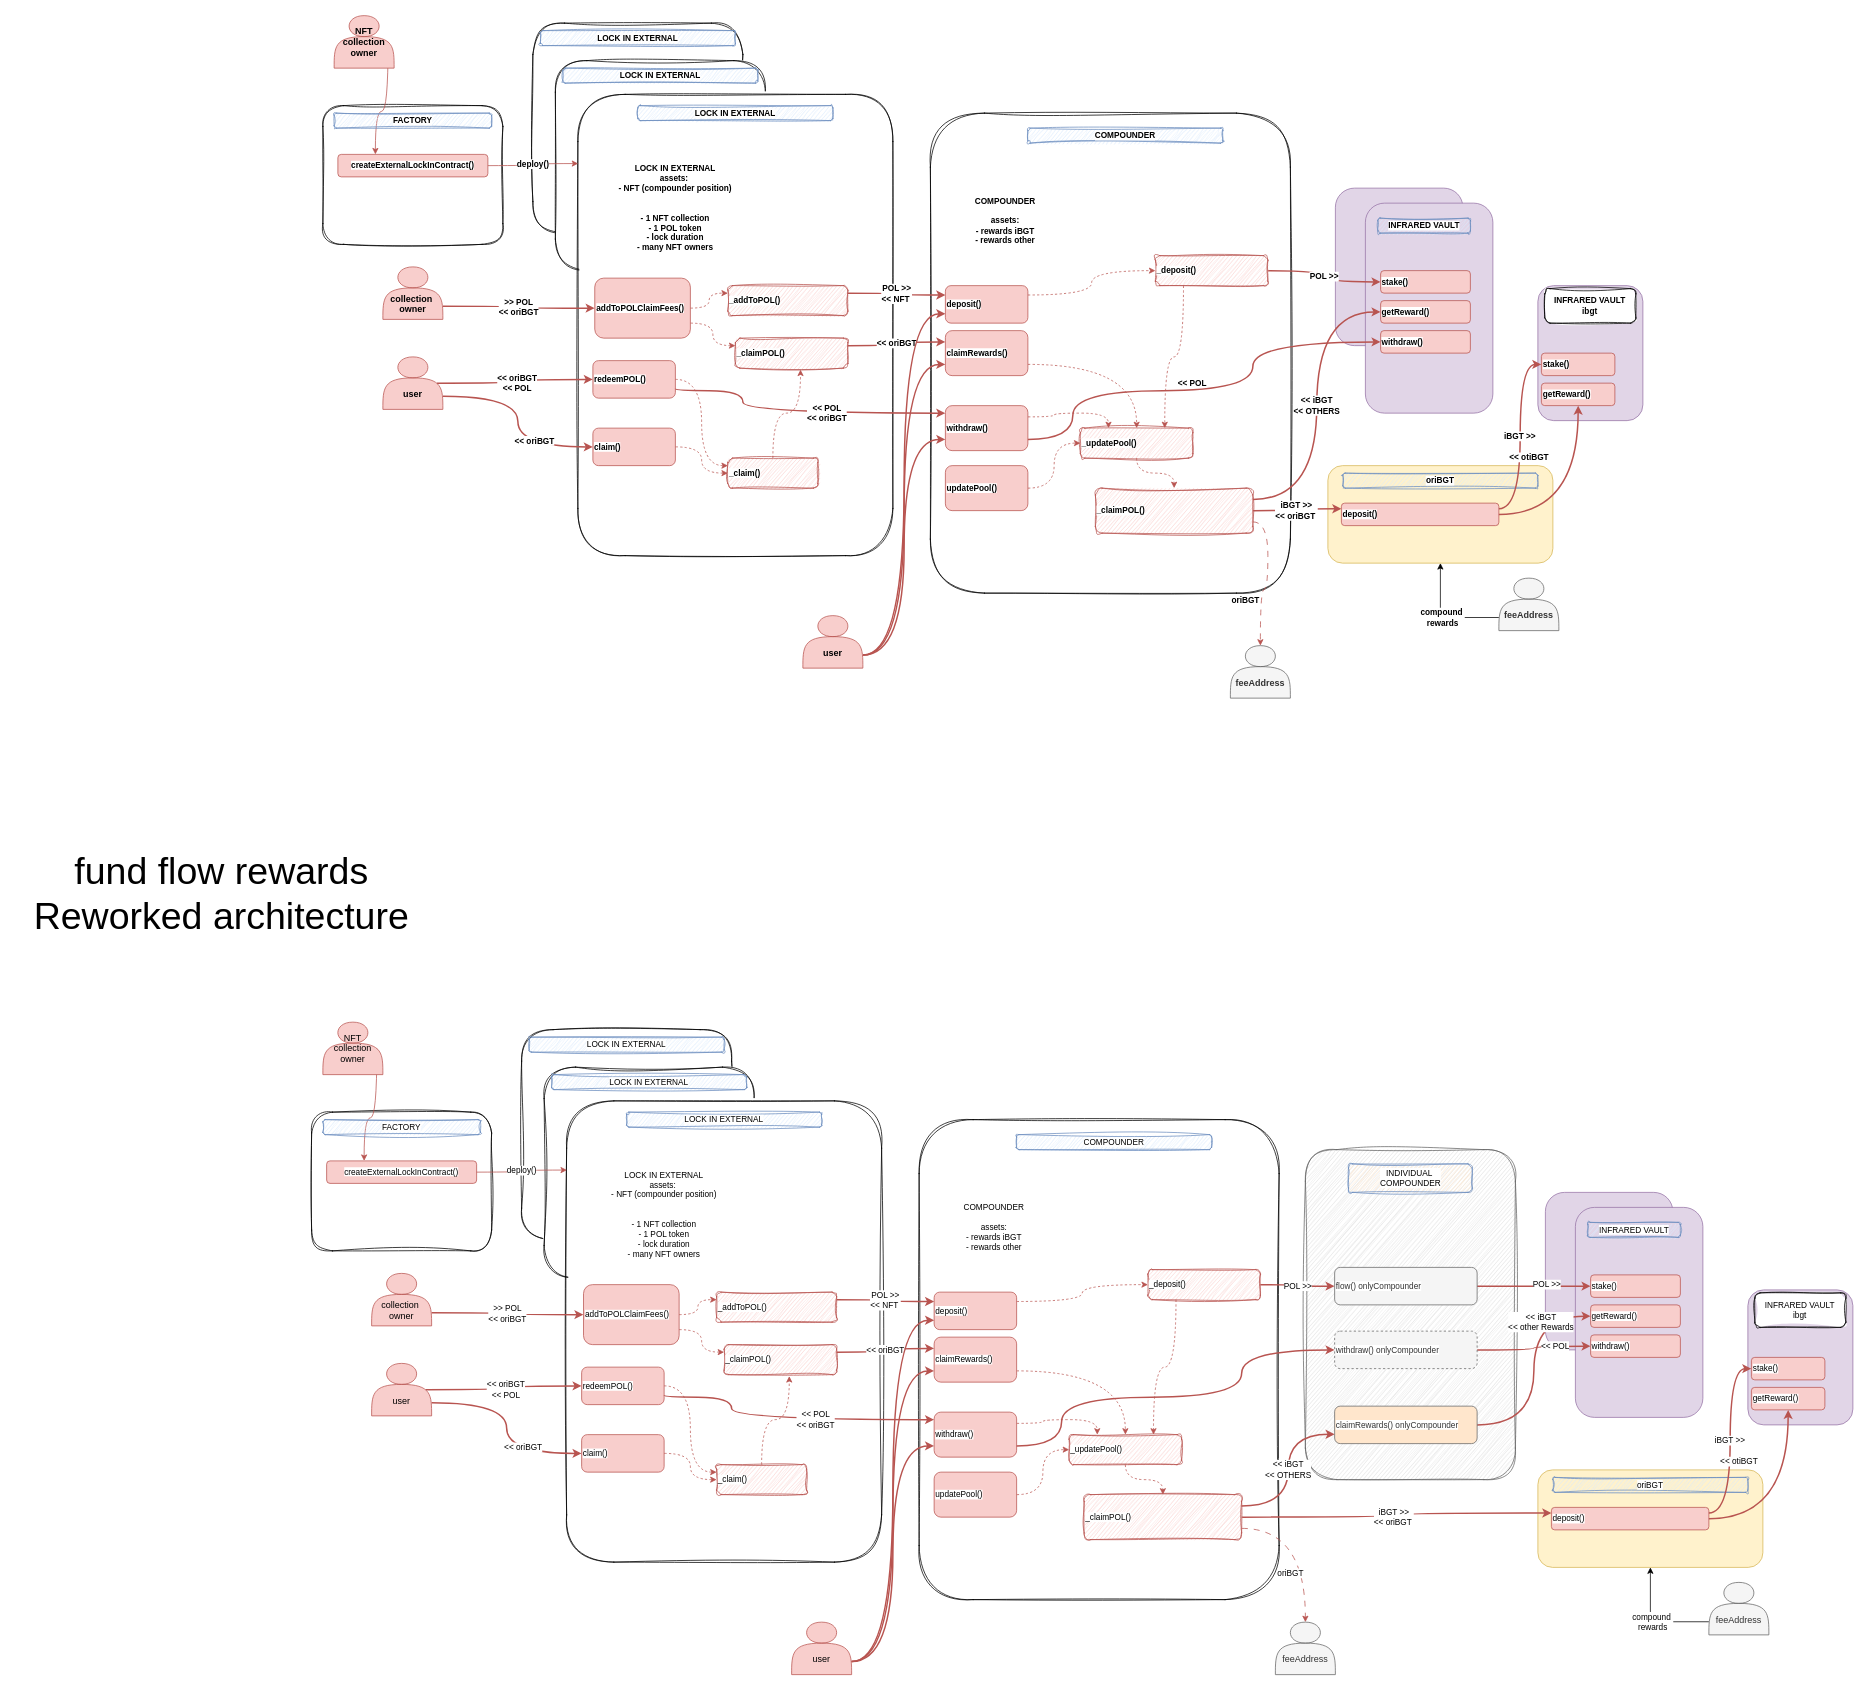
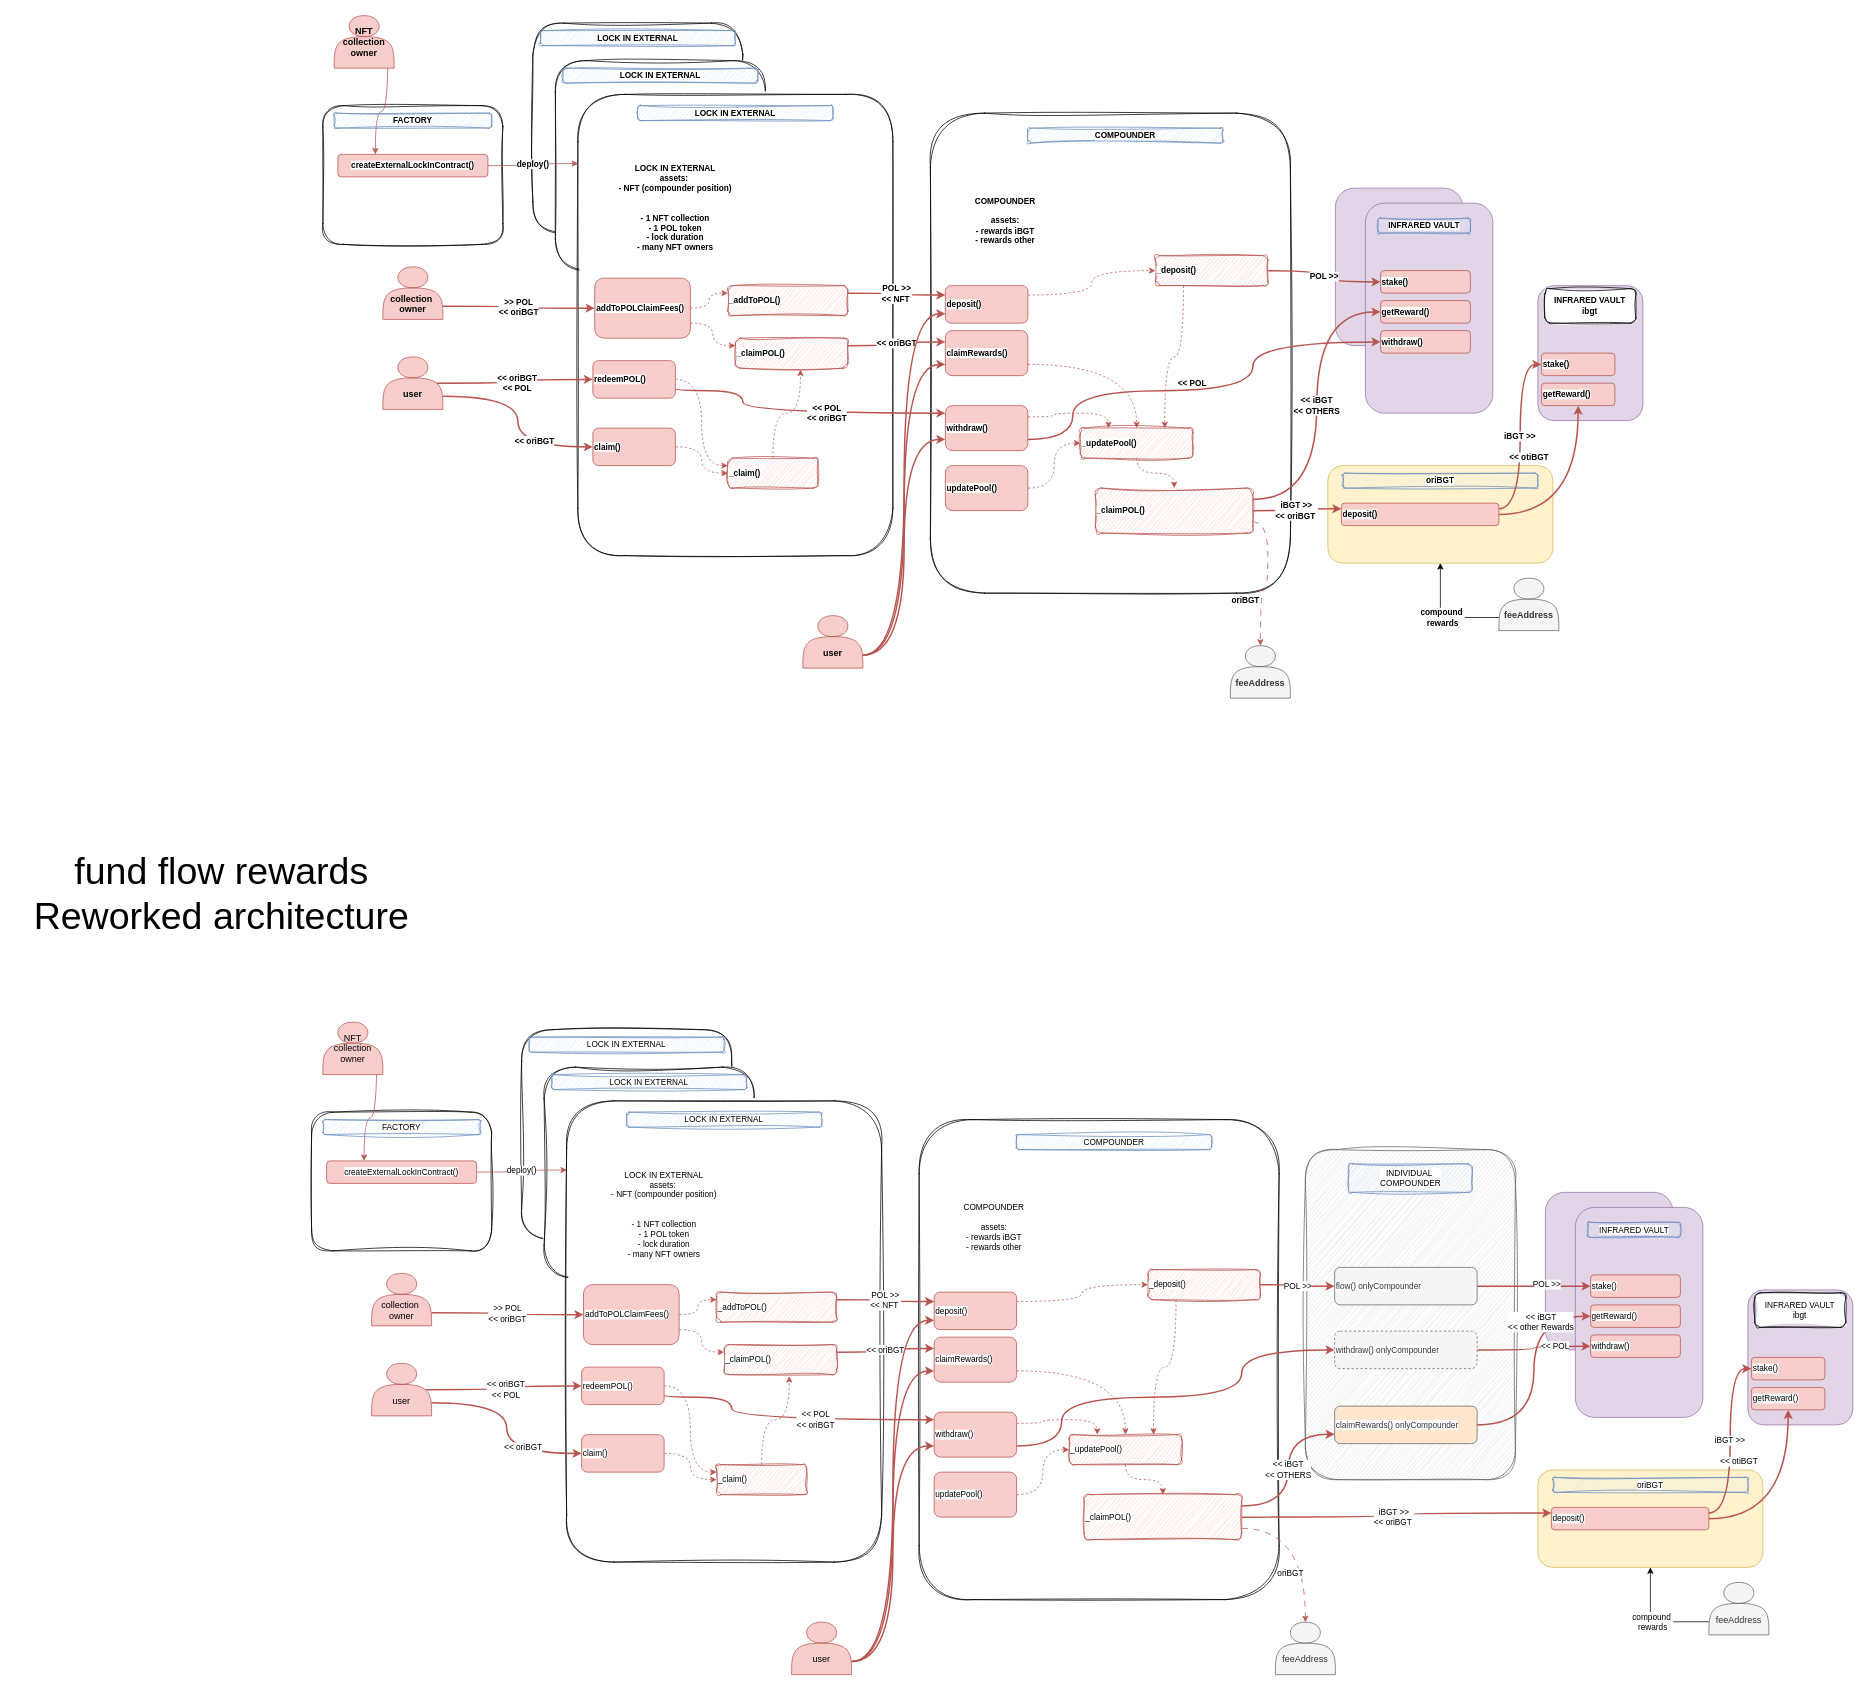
(1410, 1178) -> (1410, 1178)
